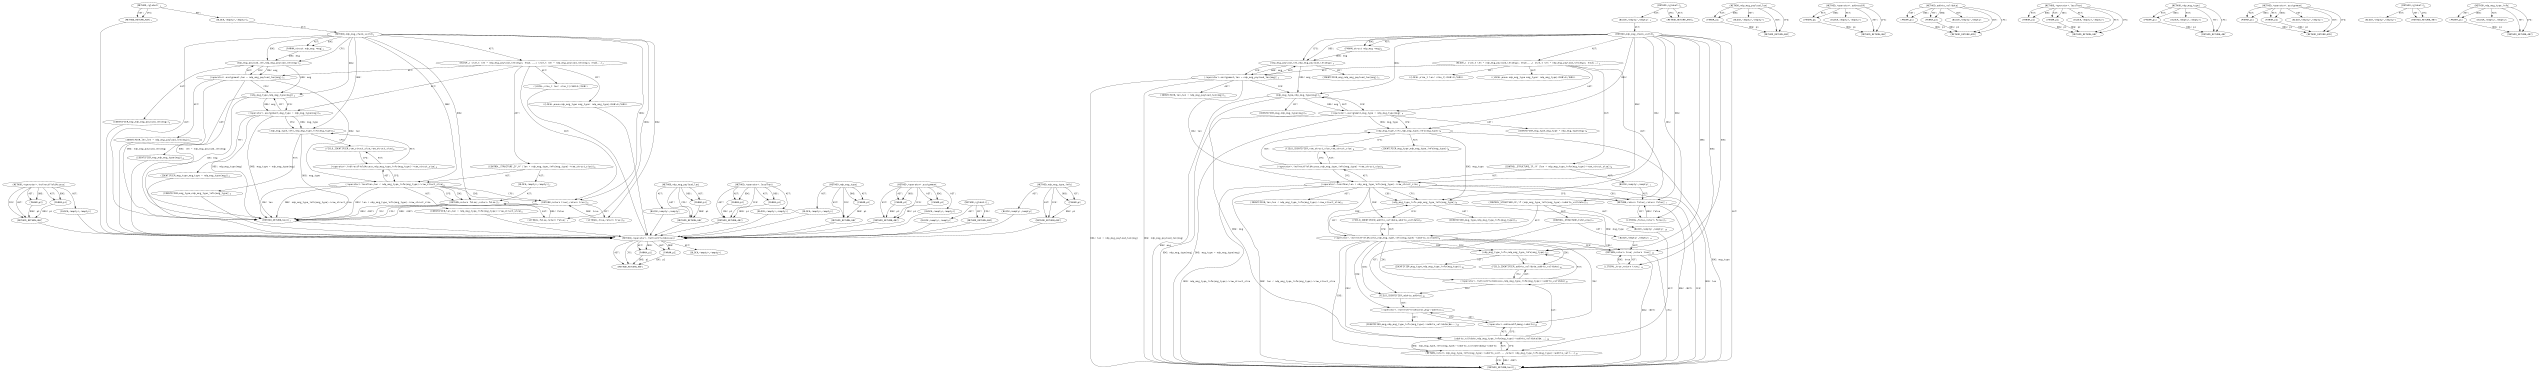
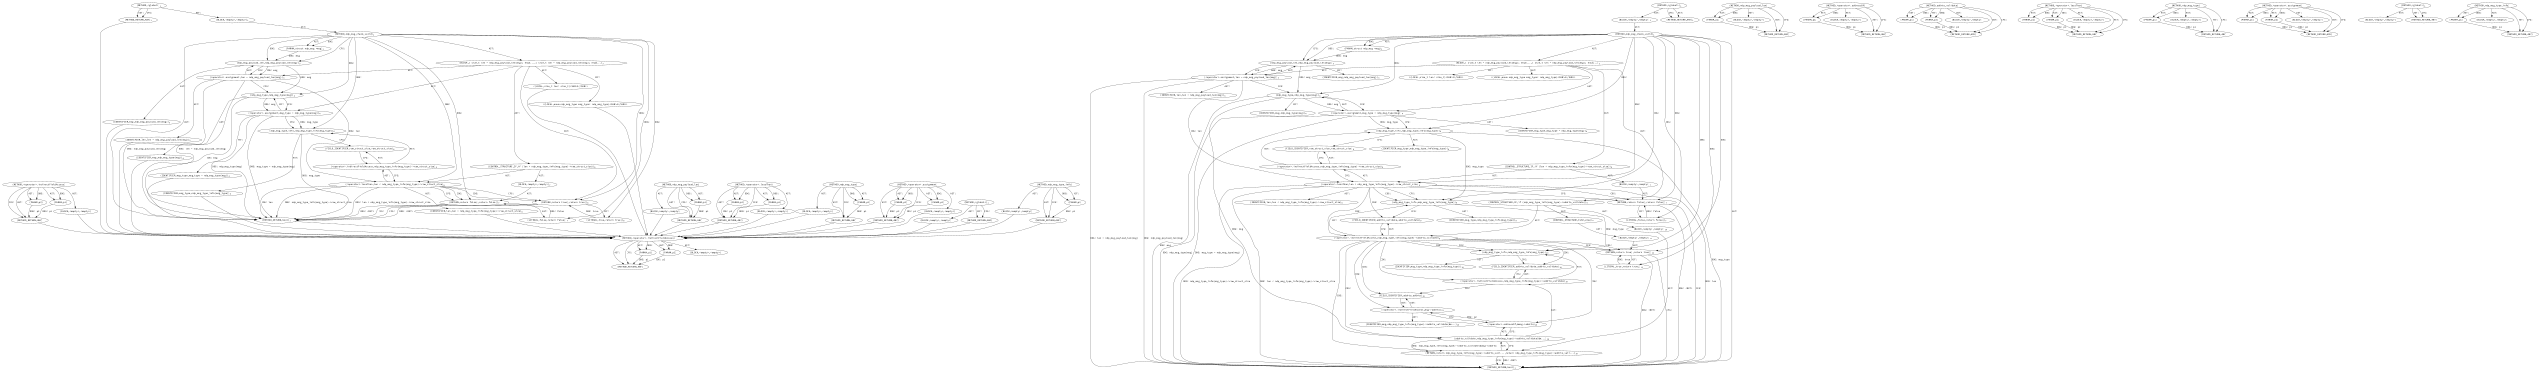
(1458, 247) -> (1410, 303)
(1472, 317) -> (1472, 317)
